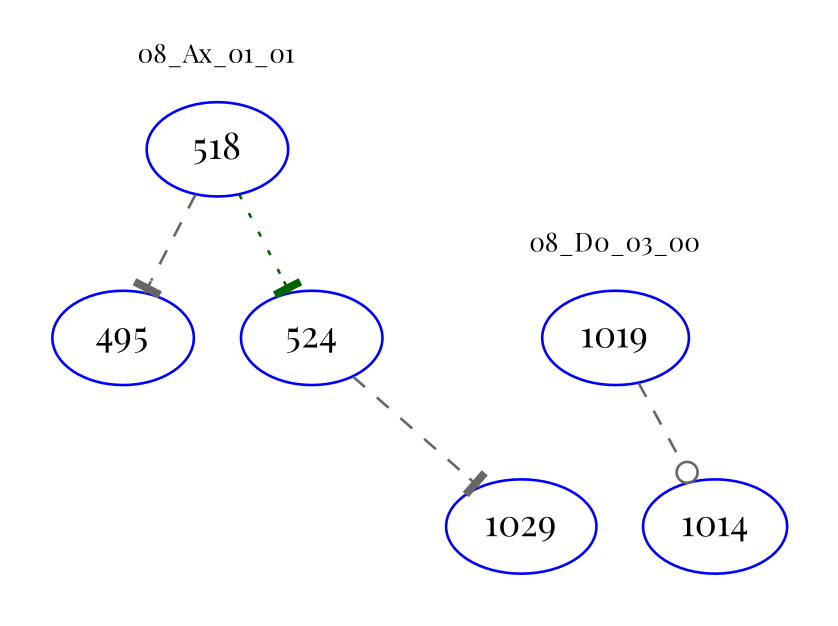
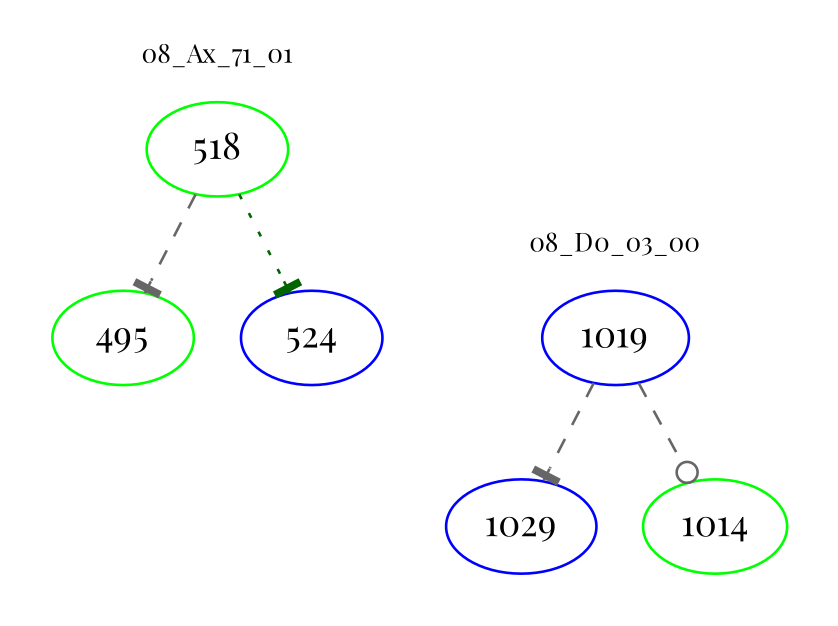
(217, 56) -> (217, 56)
(217, 149) -> (217, 149)
(123, 338) -> (123, 338)
(408, 425) -> (572, 426)
(715, 527) -> (715, 527)
